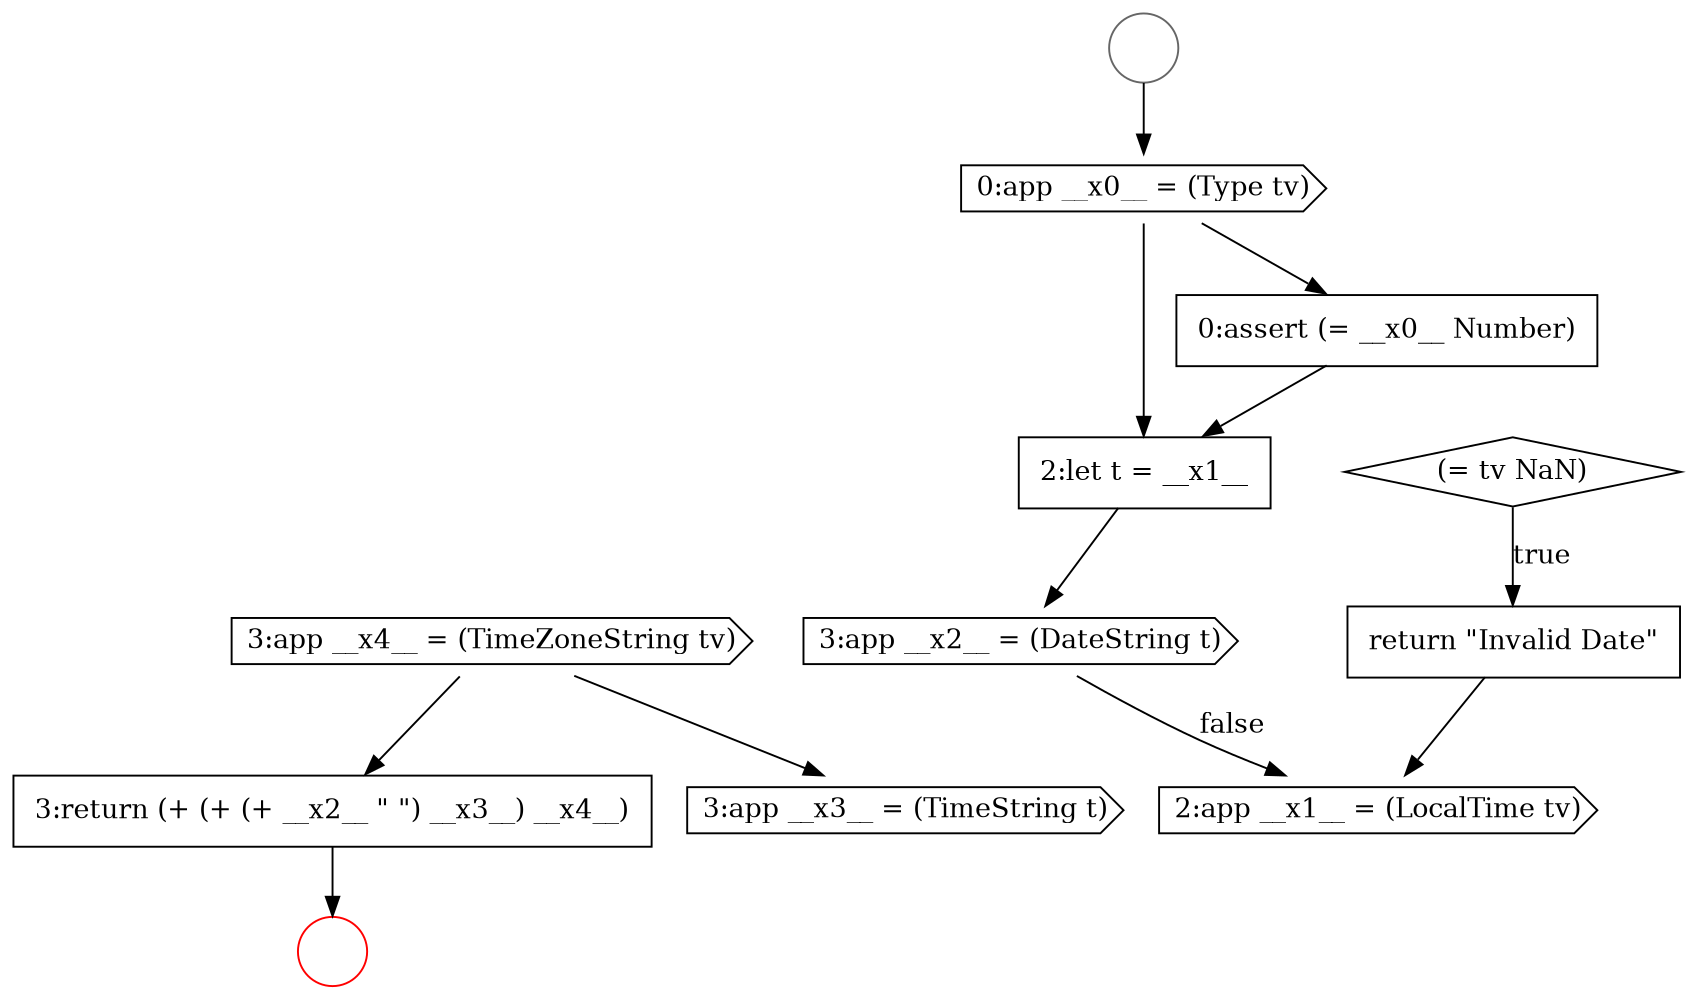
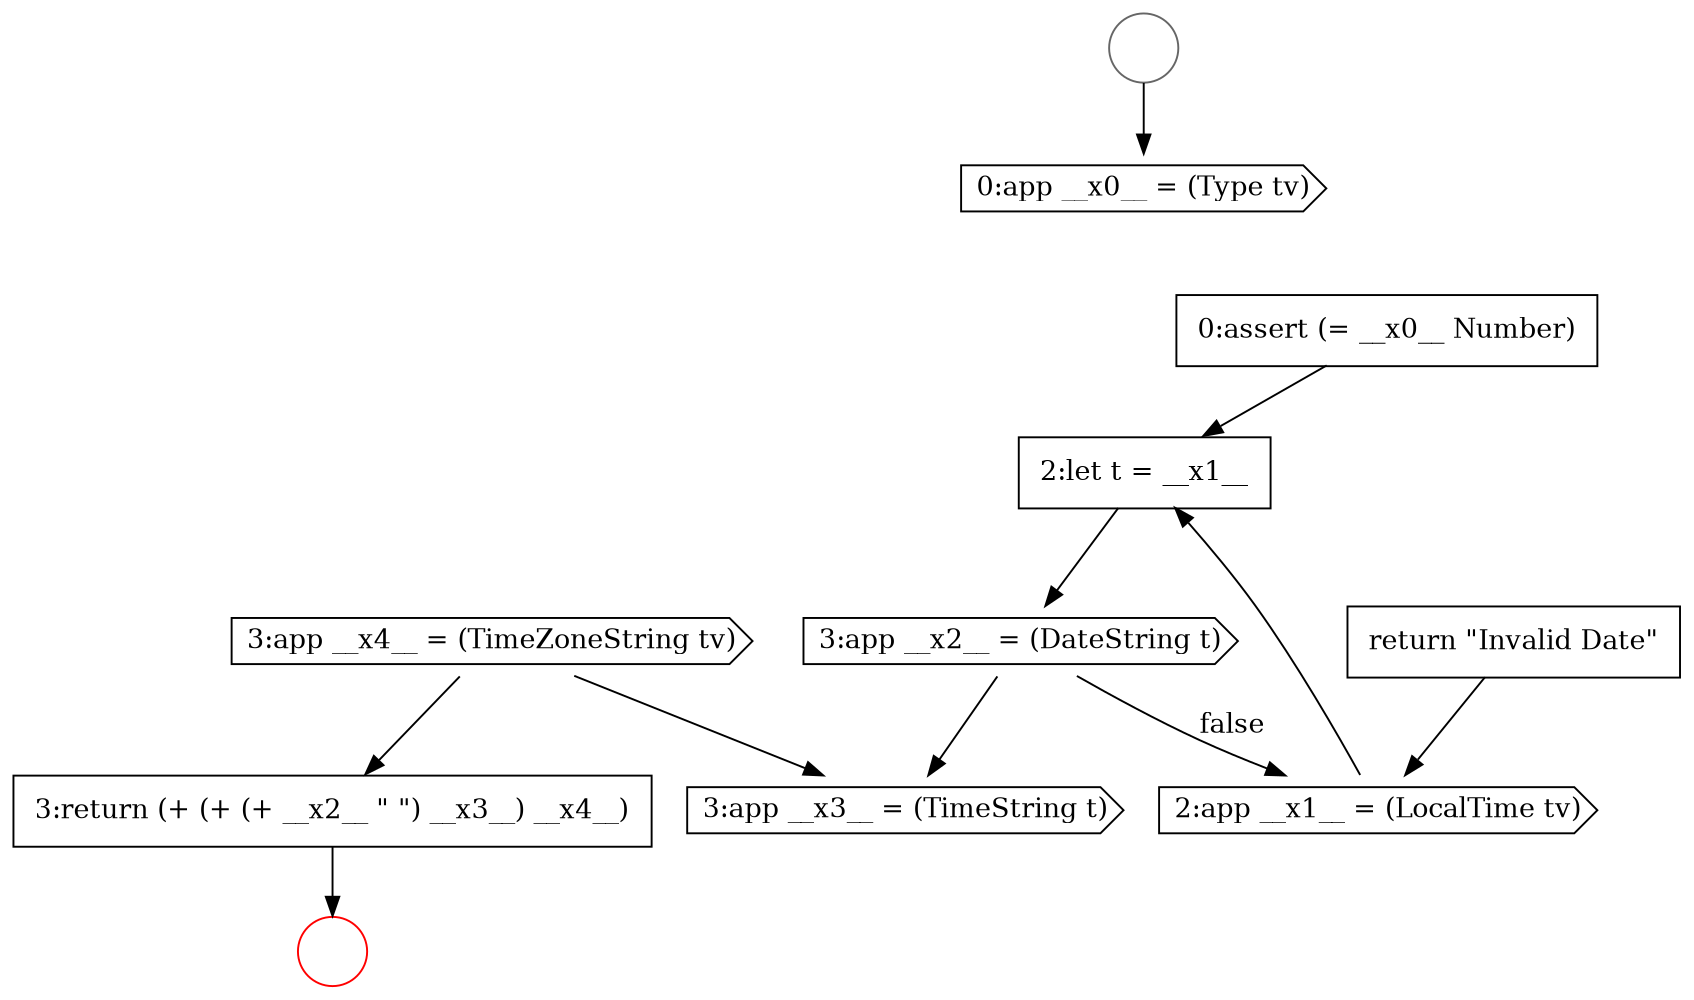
(1255, 253) -> none
(1144, 320) -> (1281, 644)
(1513, 472) -> none
none -> (968, 718)
